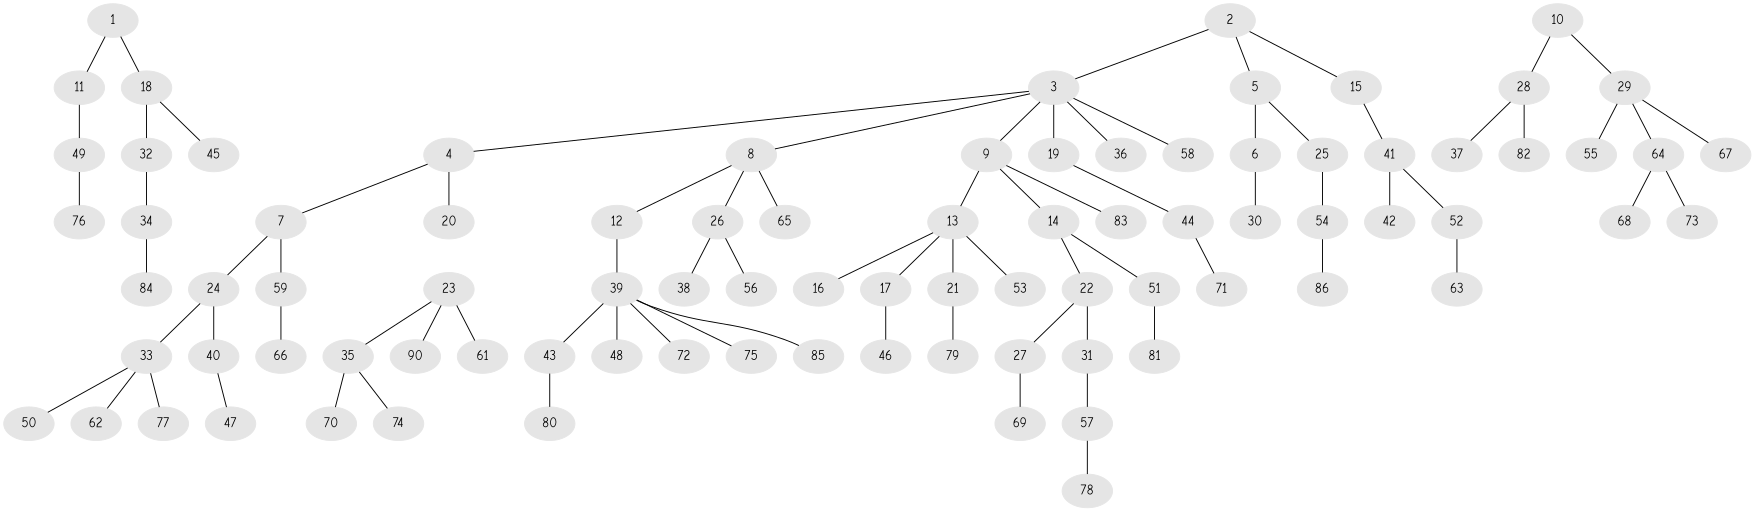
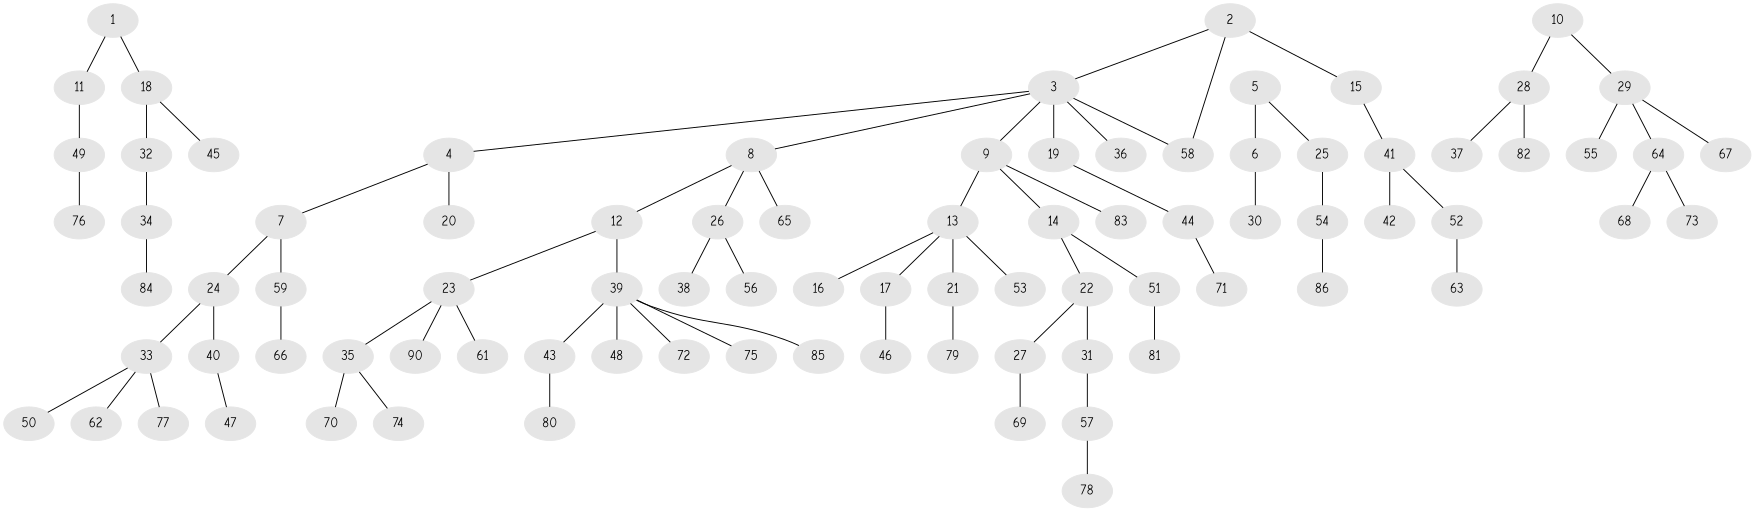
(1243, 54) -> (1209, 88)
none -> (533, 256)
